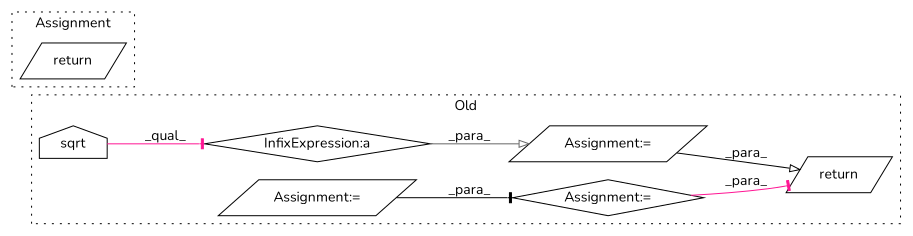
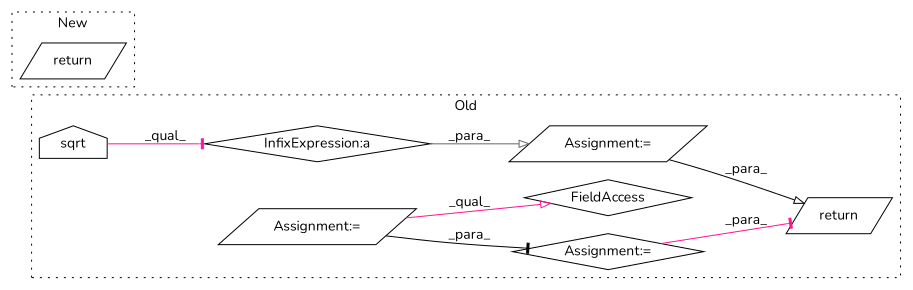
(73, 23) -> (73, 23)
none -> (608, 198)
